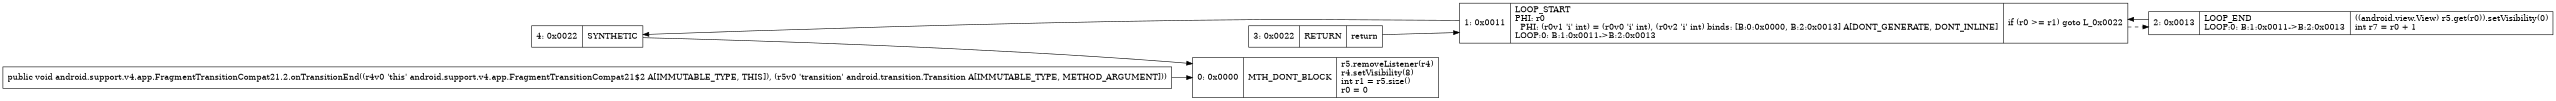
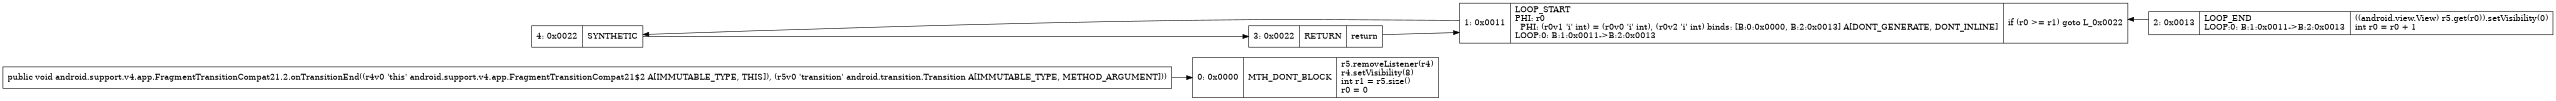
(2135, 27) -> none
(2386, 27) -> (2386, 27)
(915, 47) -> (943, 36)
